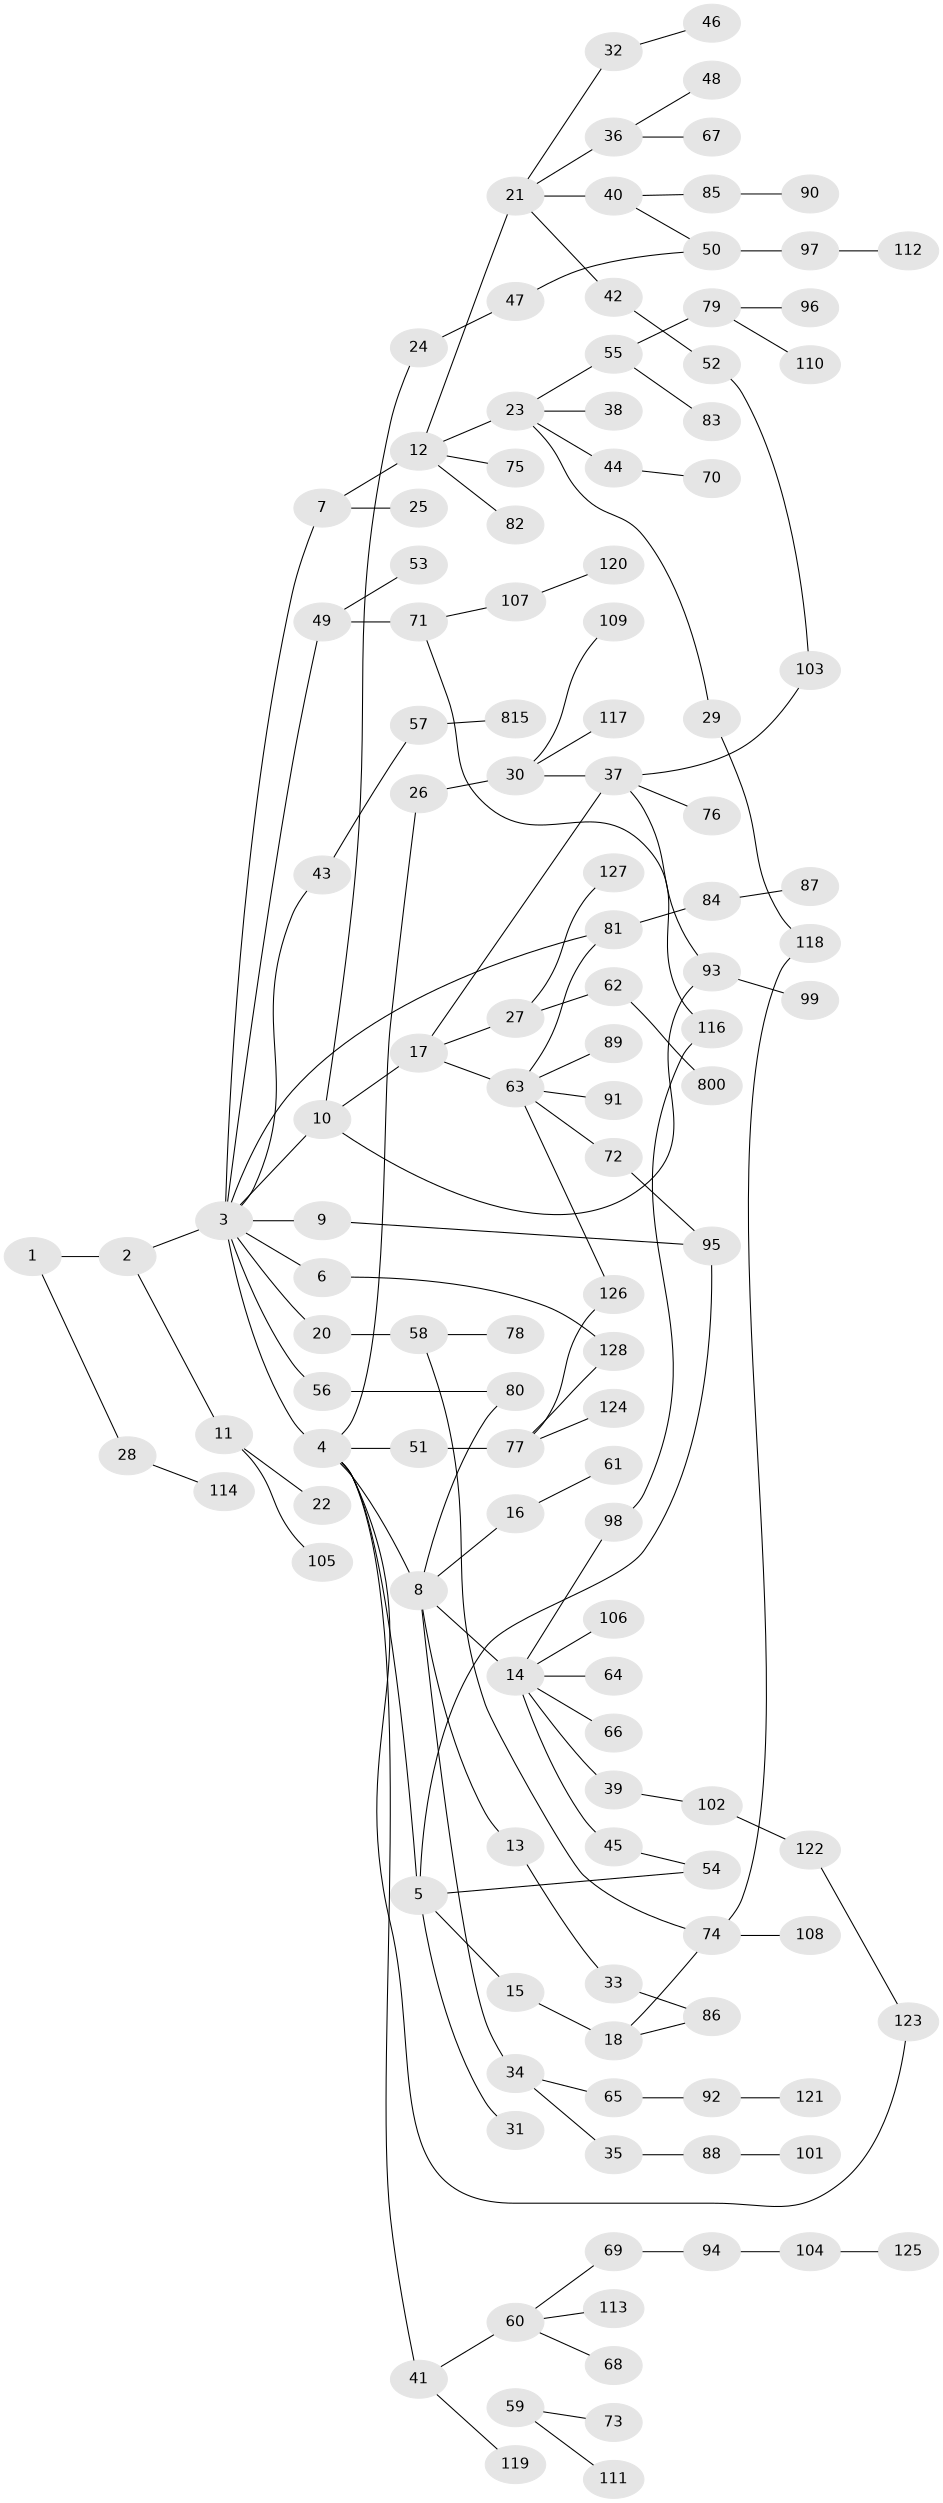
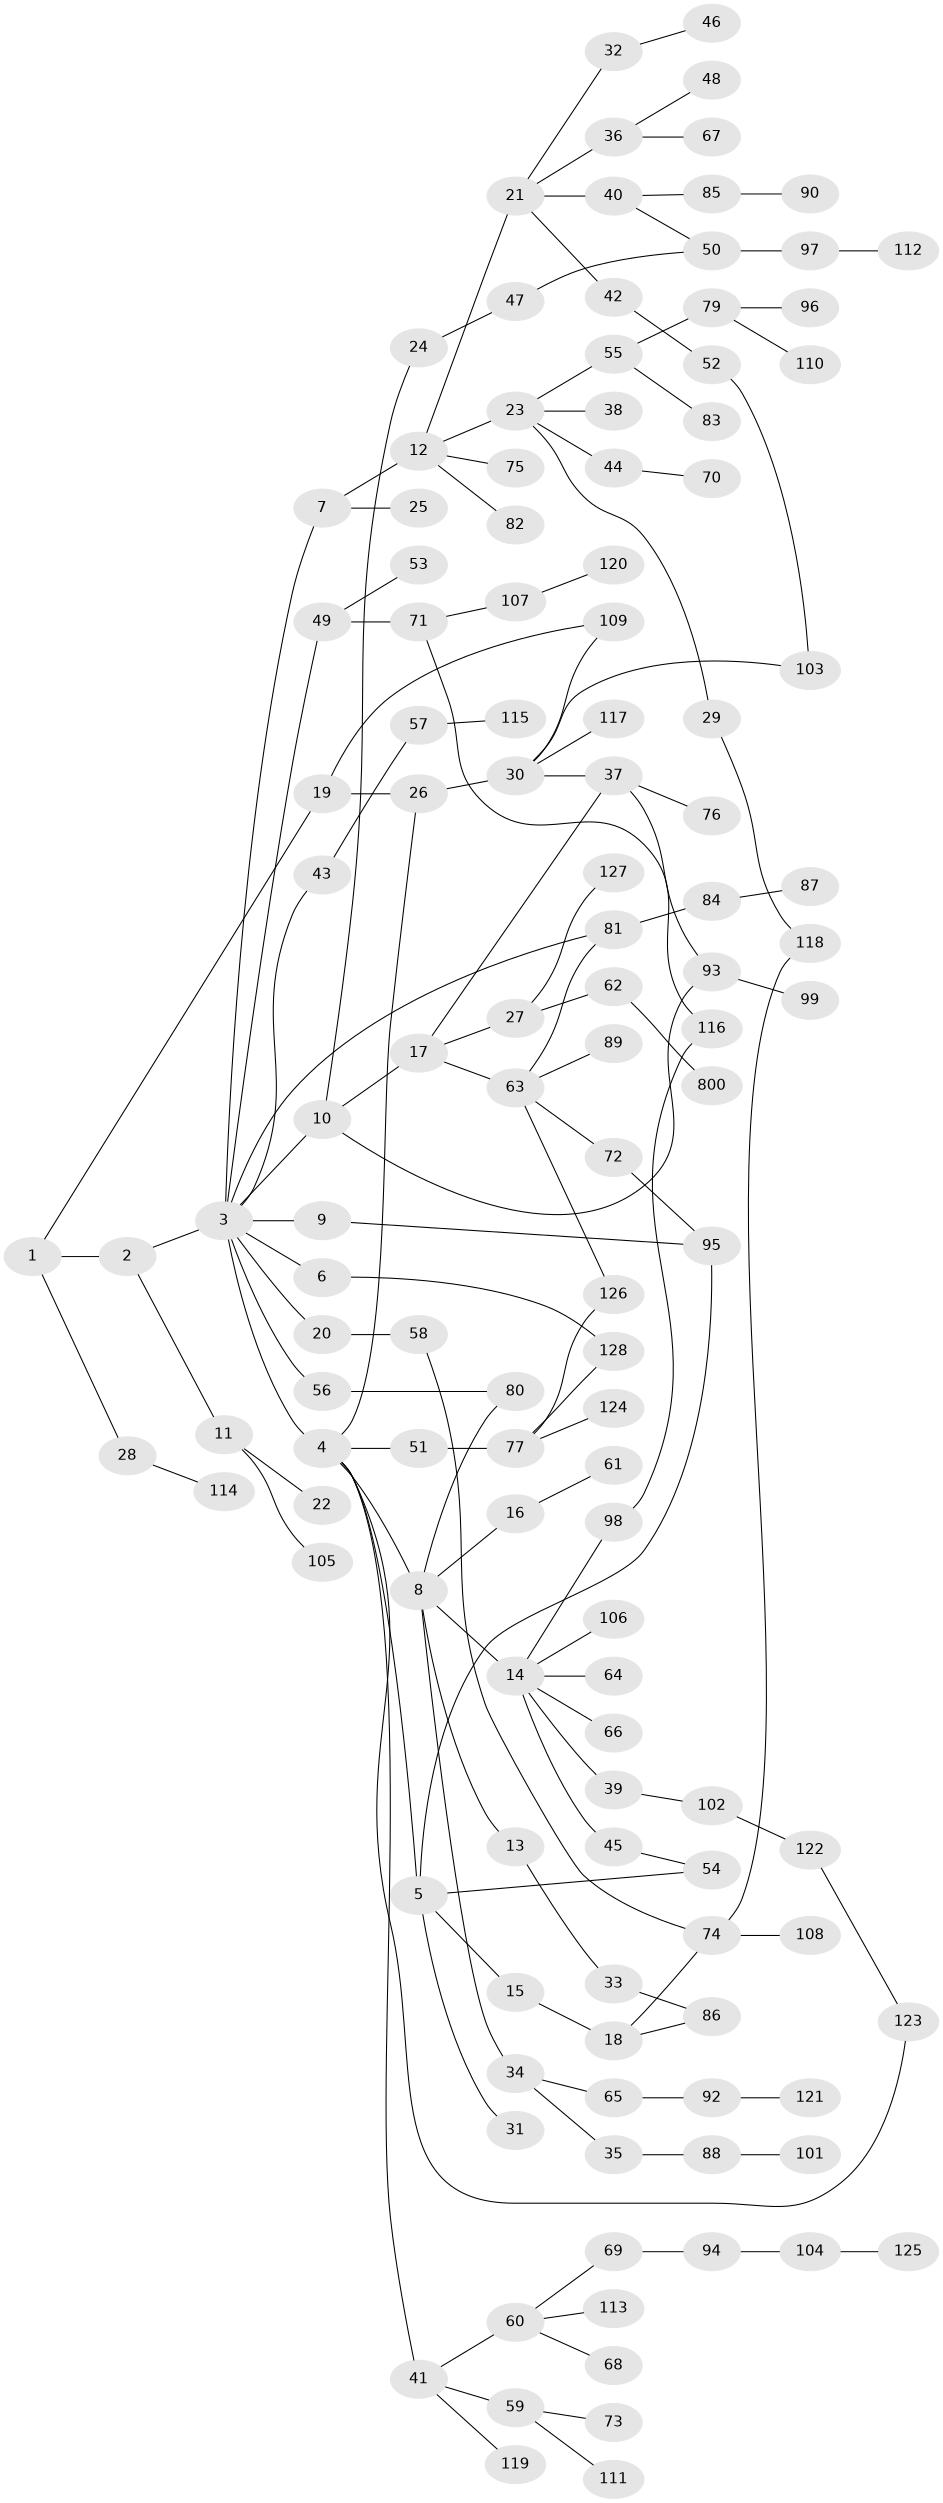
(515, 719) -> (515, 719)
(737, 750) -> (637, 670)
none -> (322, 794)
(614, 1101) -> none
(515, 1335) -> none
none -> (467, 2393)
